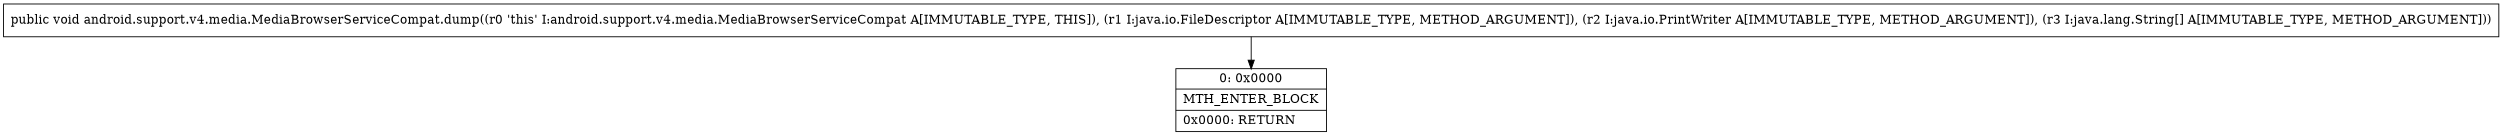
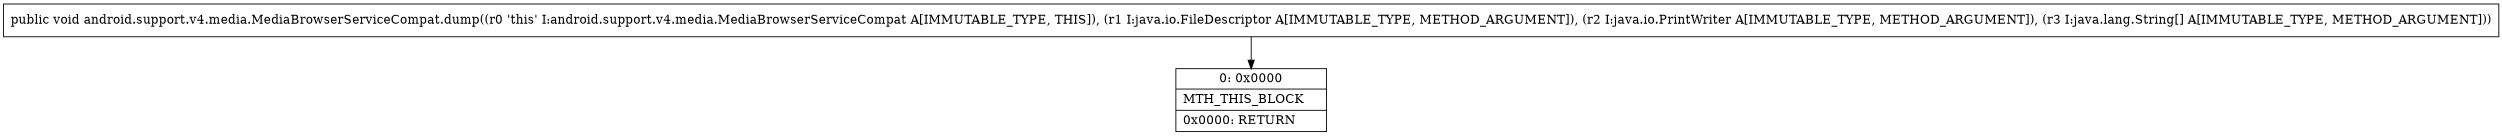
(1251, 99) -> (1244, 99)
